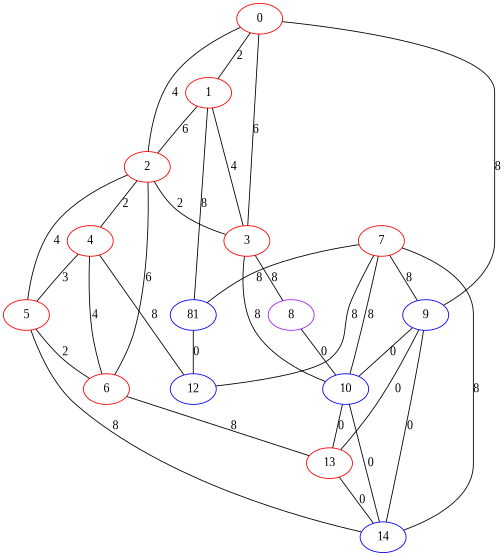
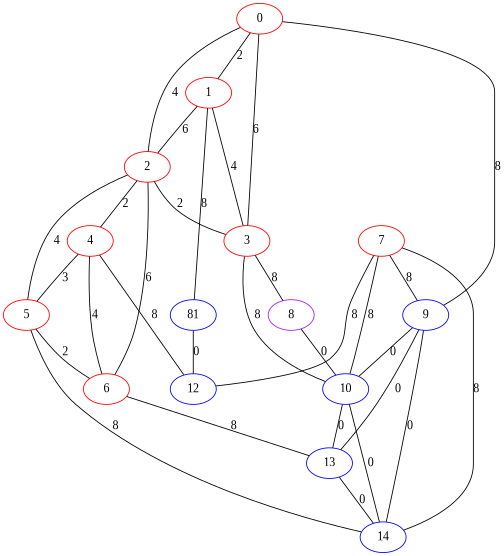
(279, 263) -> none
(329, 463) -> (329, 463)
